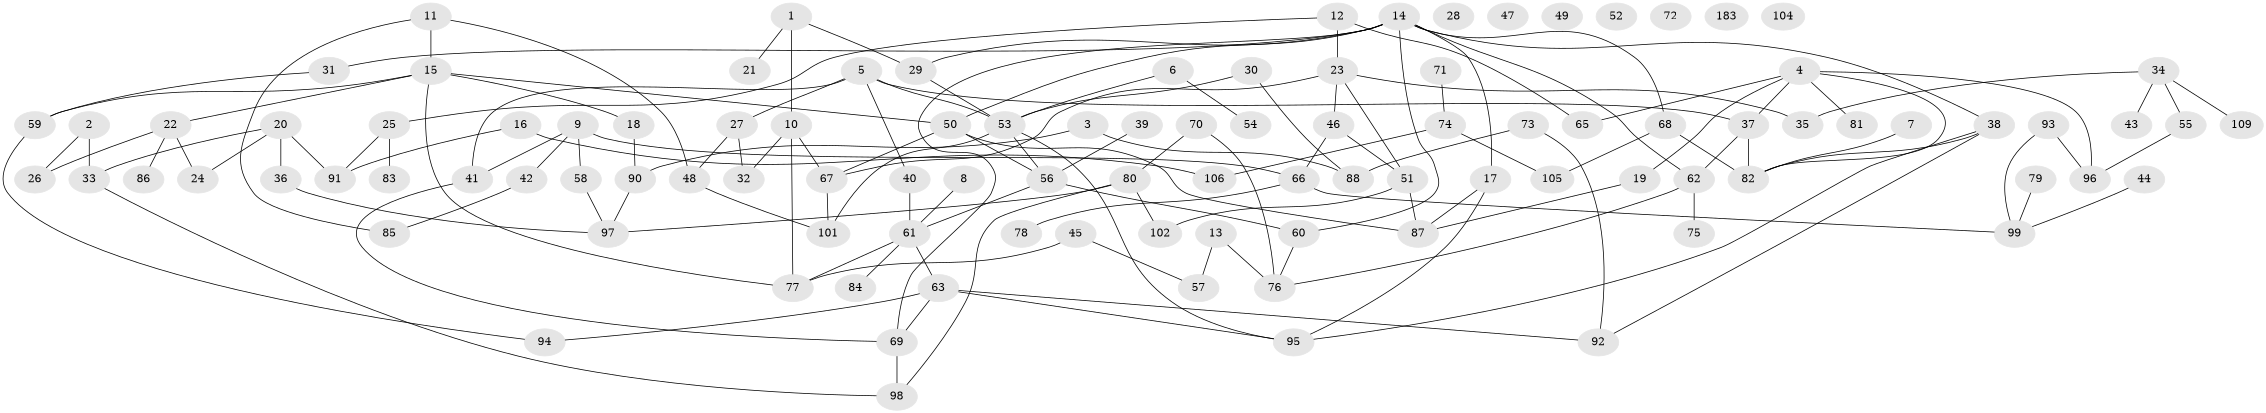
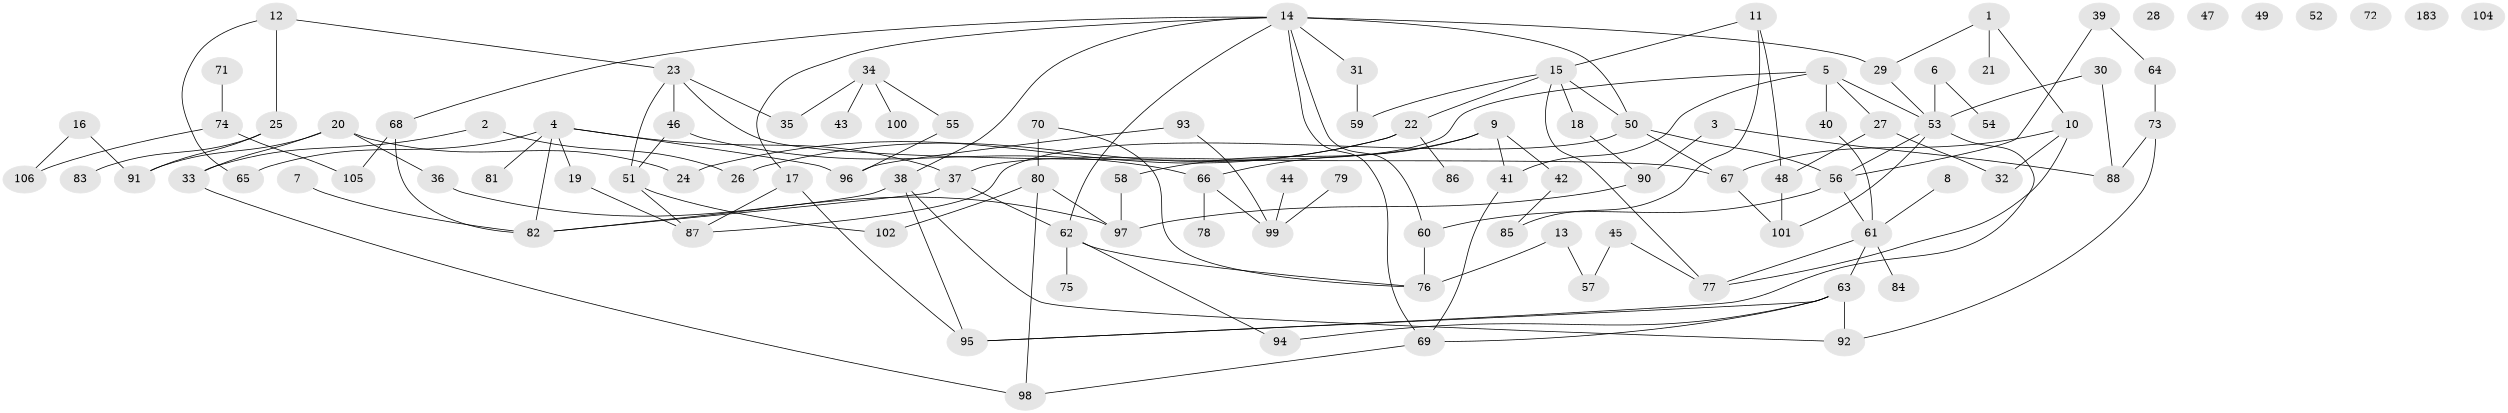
none -> (2155, 71)
(2242, 125) -> (897, 125)
(226, 287) -> (1174, 288)
